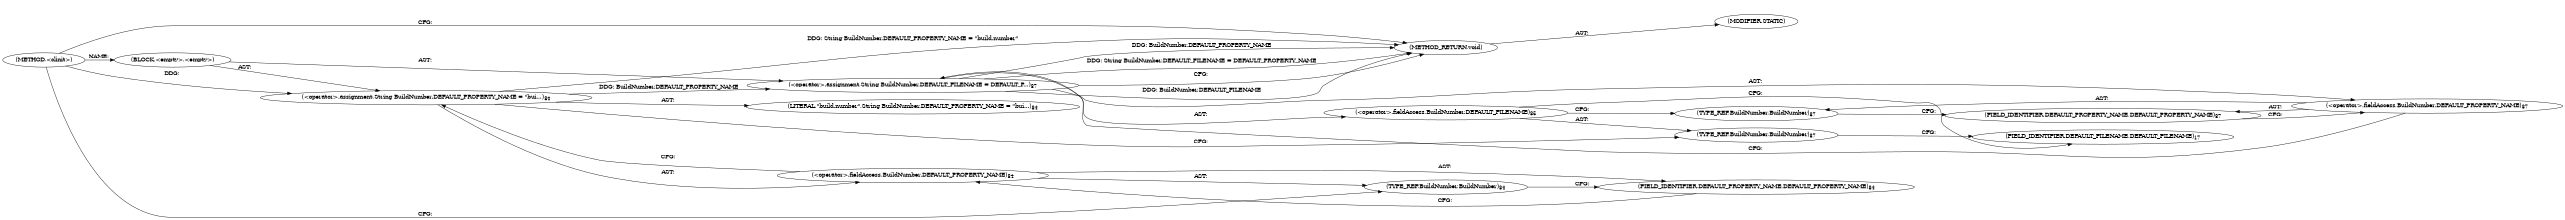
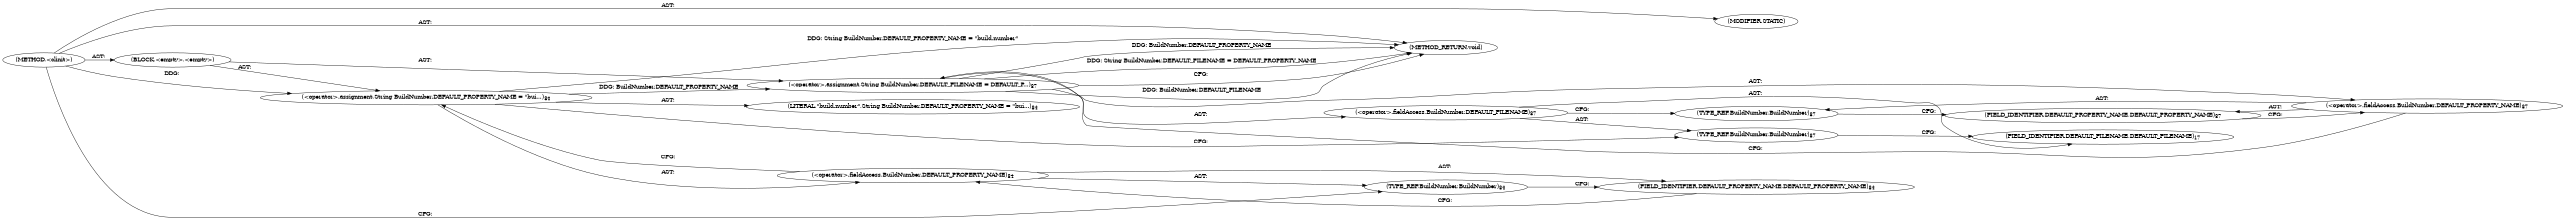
(426, 23) -> (426, 23)
(1602, 34) -> (879, 9)
(100, 57) -> (100, 57)
(1756, 94) -> (1756, 94)
(1533, 112) -> (1533, 112)
